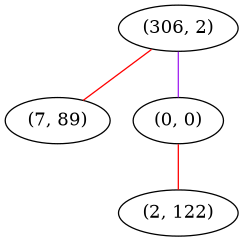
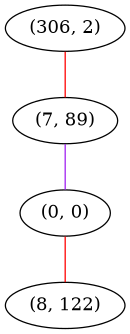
(178, 75) -> (65, 167)
(178, 213) -> (65, 305)
